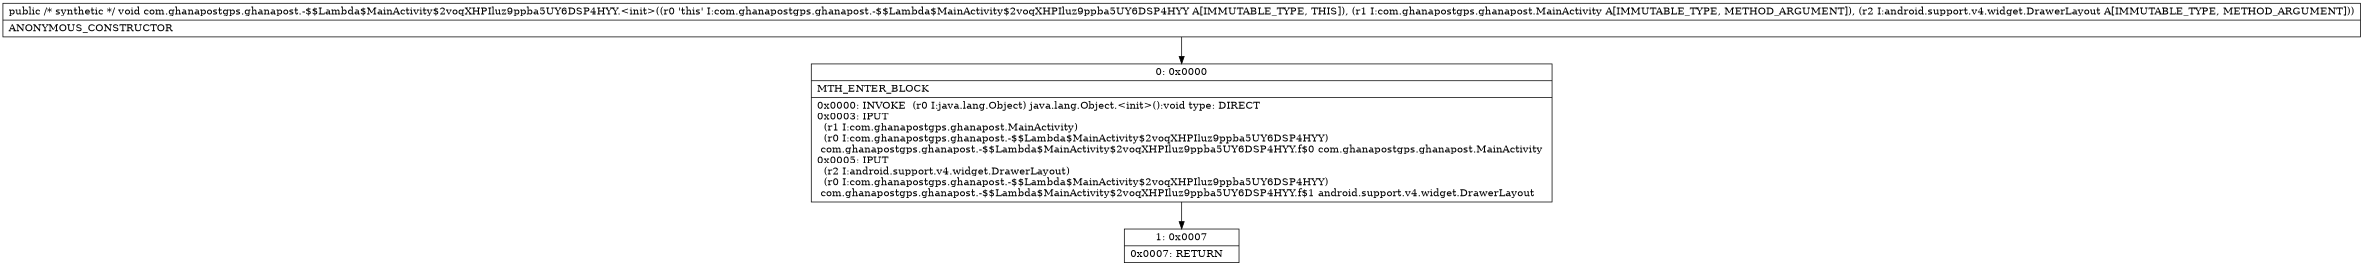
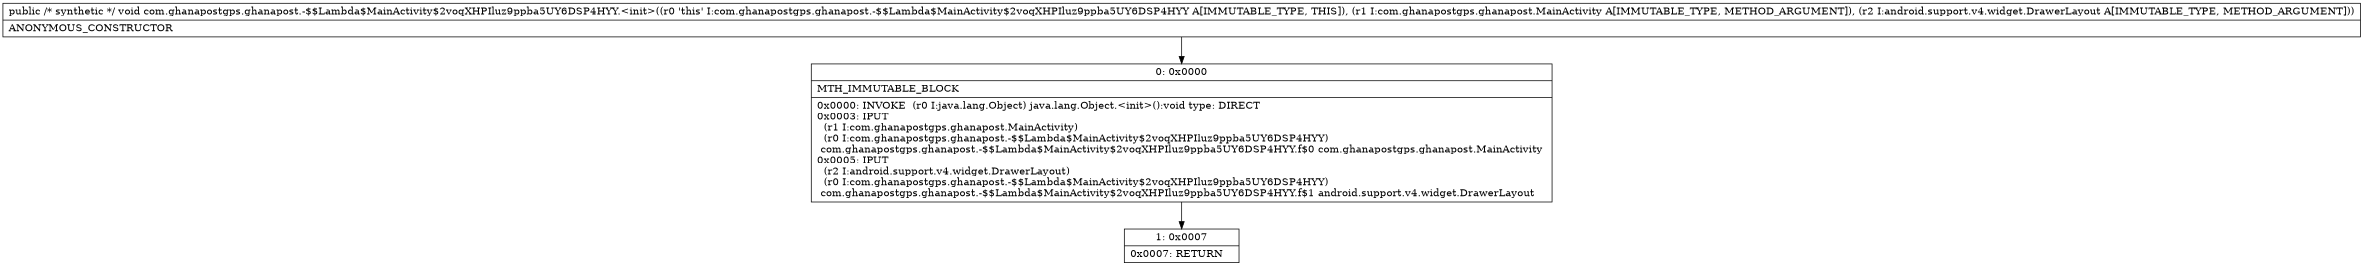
(873, 89) -> (888, 89)
